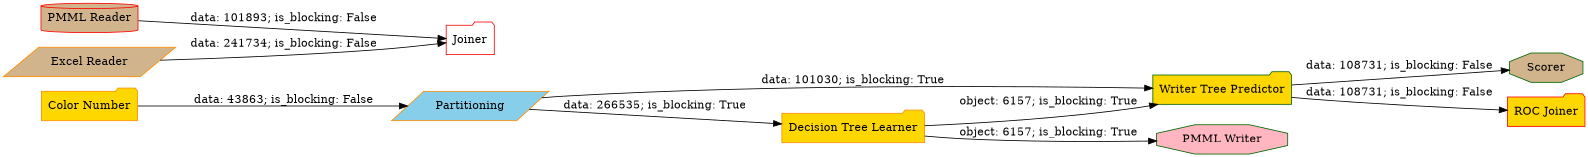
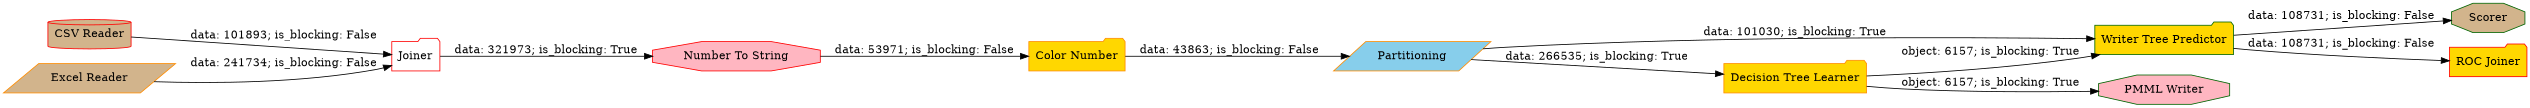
(90, 18) -> (90, 34)
none -> (736, 56)
